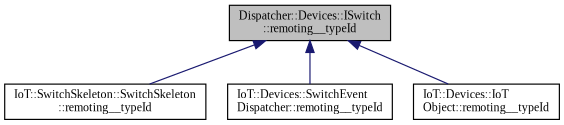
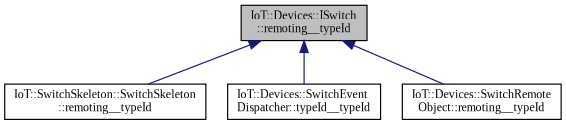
(310, 23) -> (304, 23)
(310, 102) -> (304, 102)
(486, 102) -> (482, 102)
